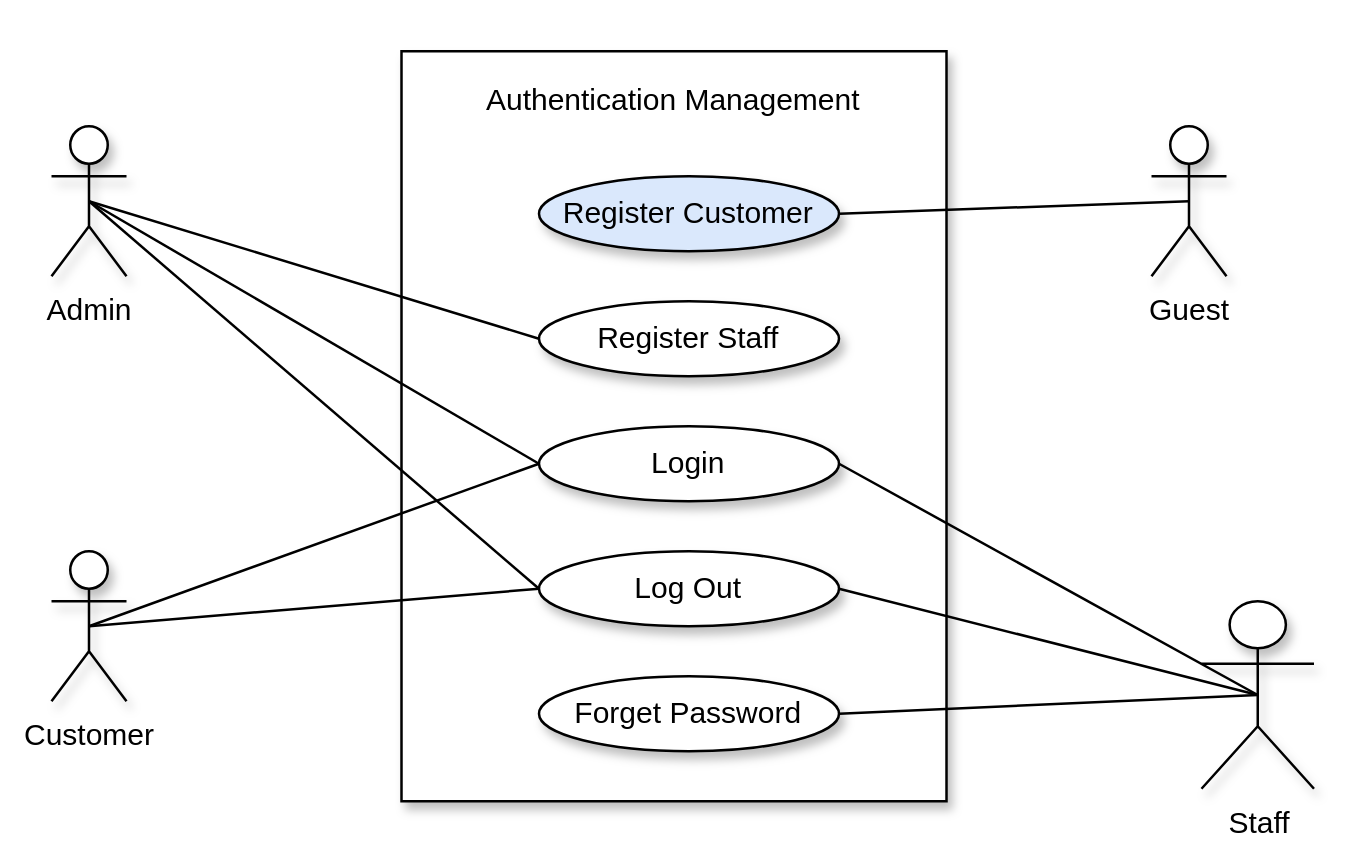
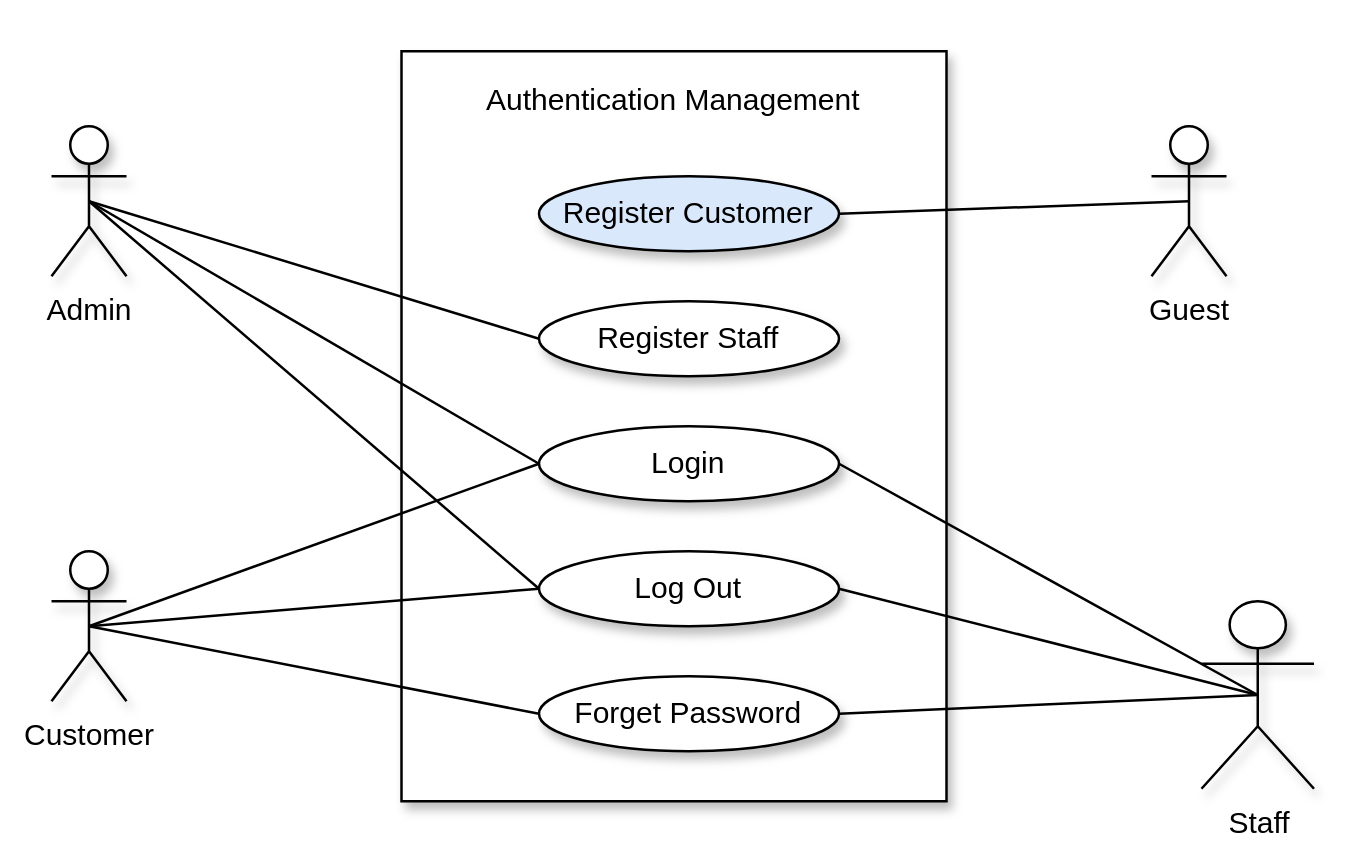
none -> (324, 672)
